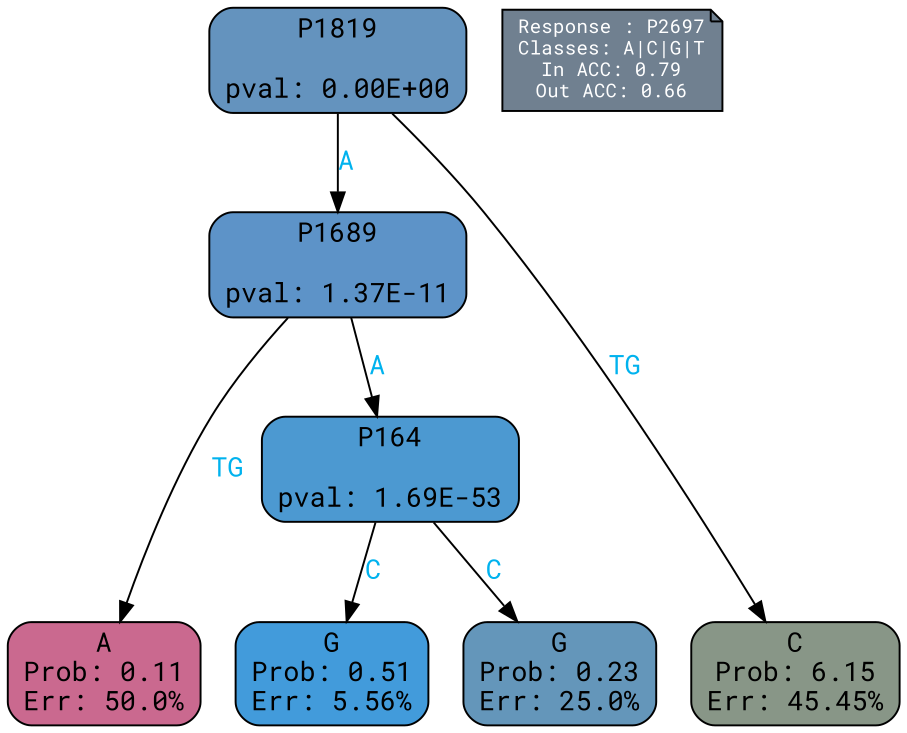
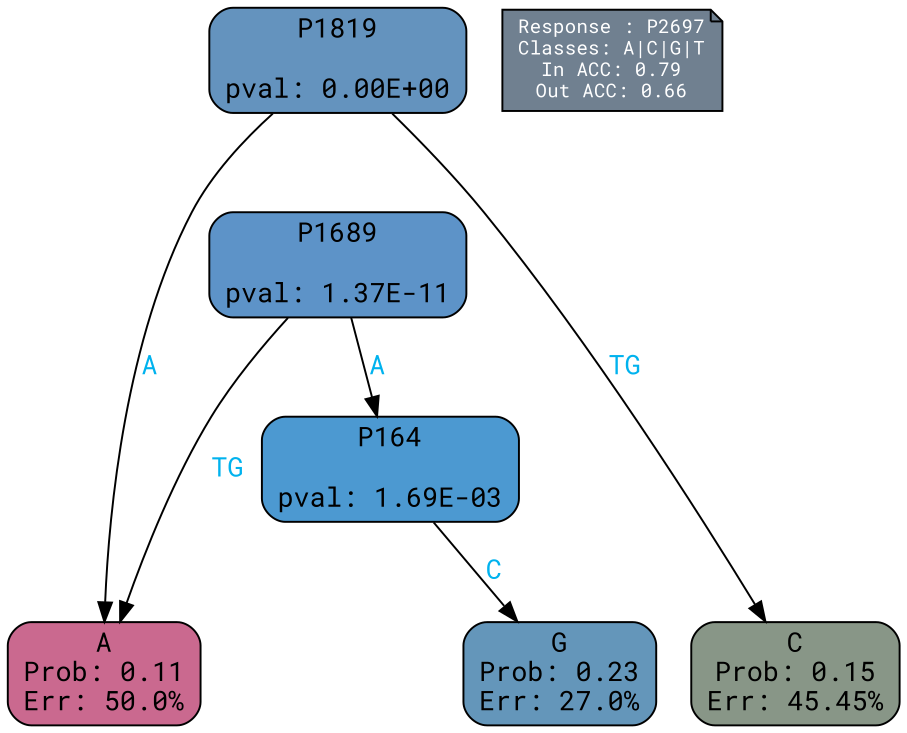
(338, 153) -> (144, 340)
(390, 469) -> (390, 469)
(332, 674) -> none
(560, 674) -> (560, 674)
(795, 674) -> (795, 674)
